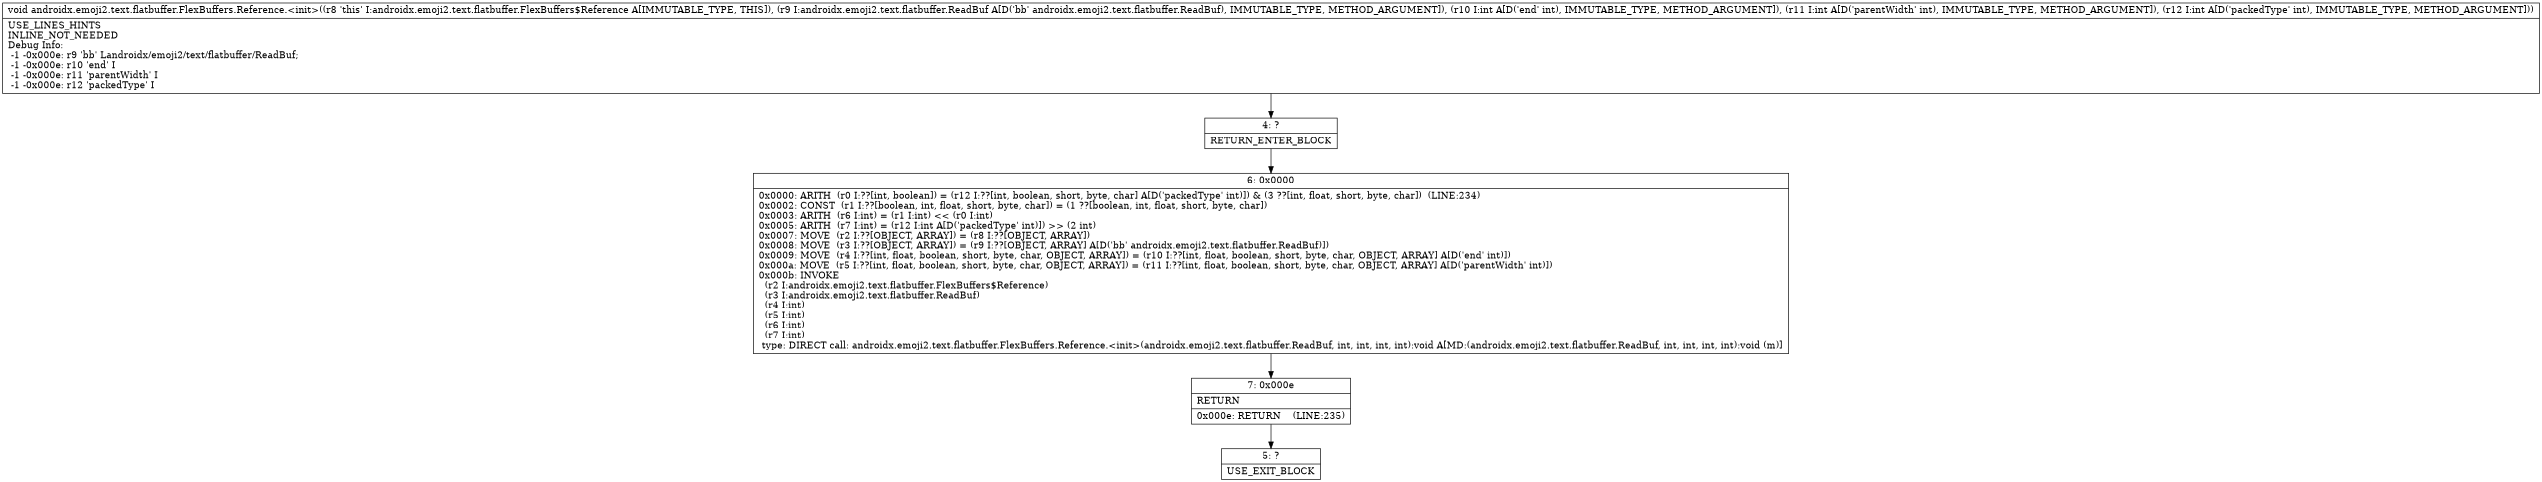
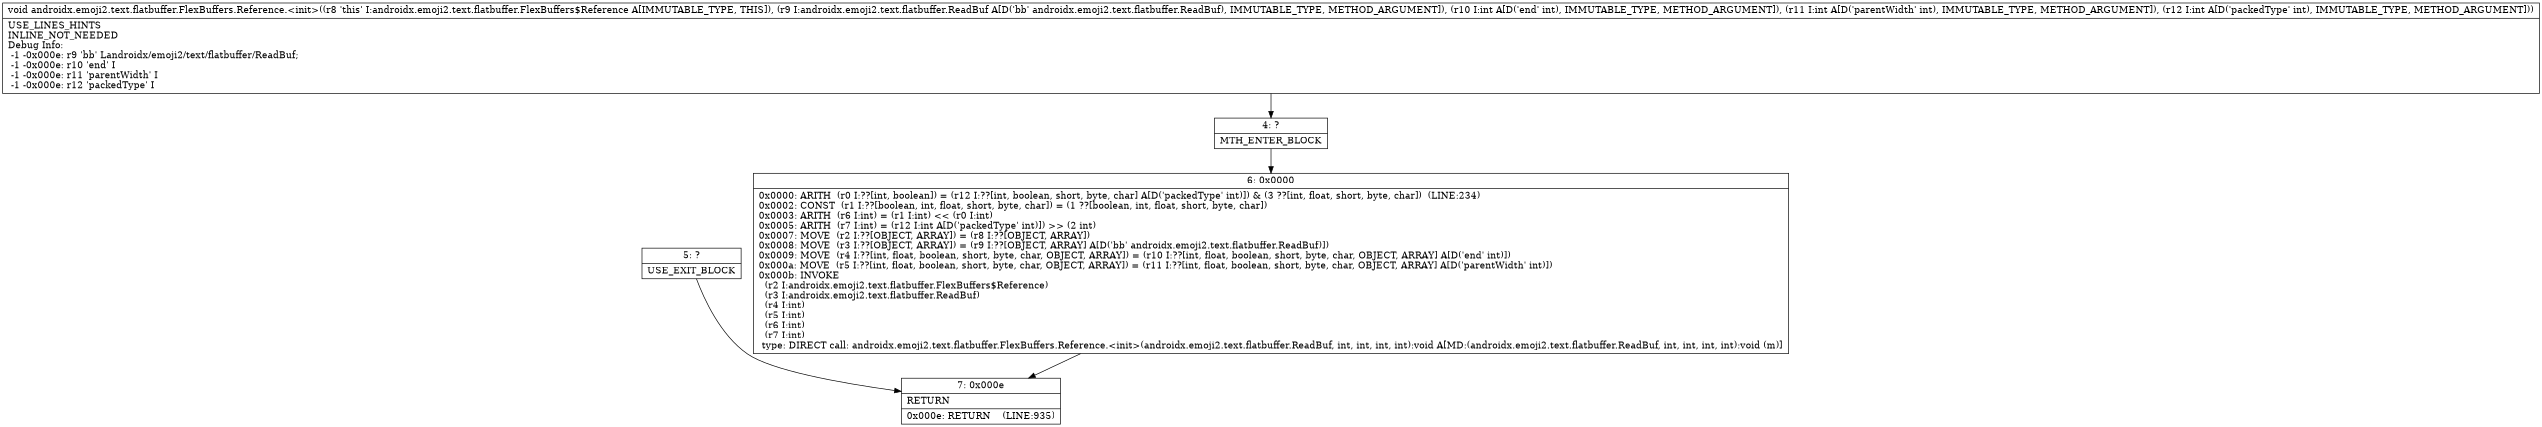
(1271, 141) -> (1271, 141)
(1271, 416) -> (981, 416)
(1271, 433) -> (775, 366)
